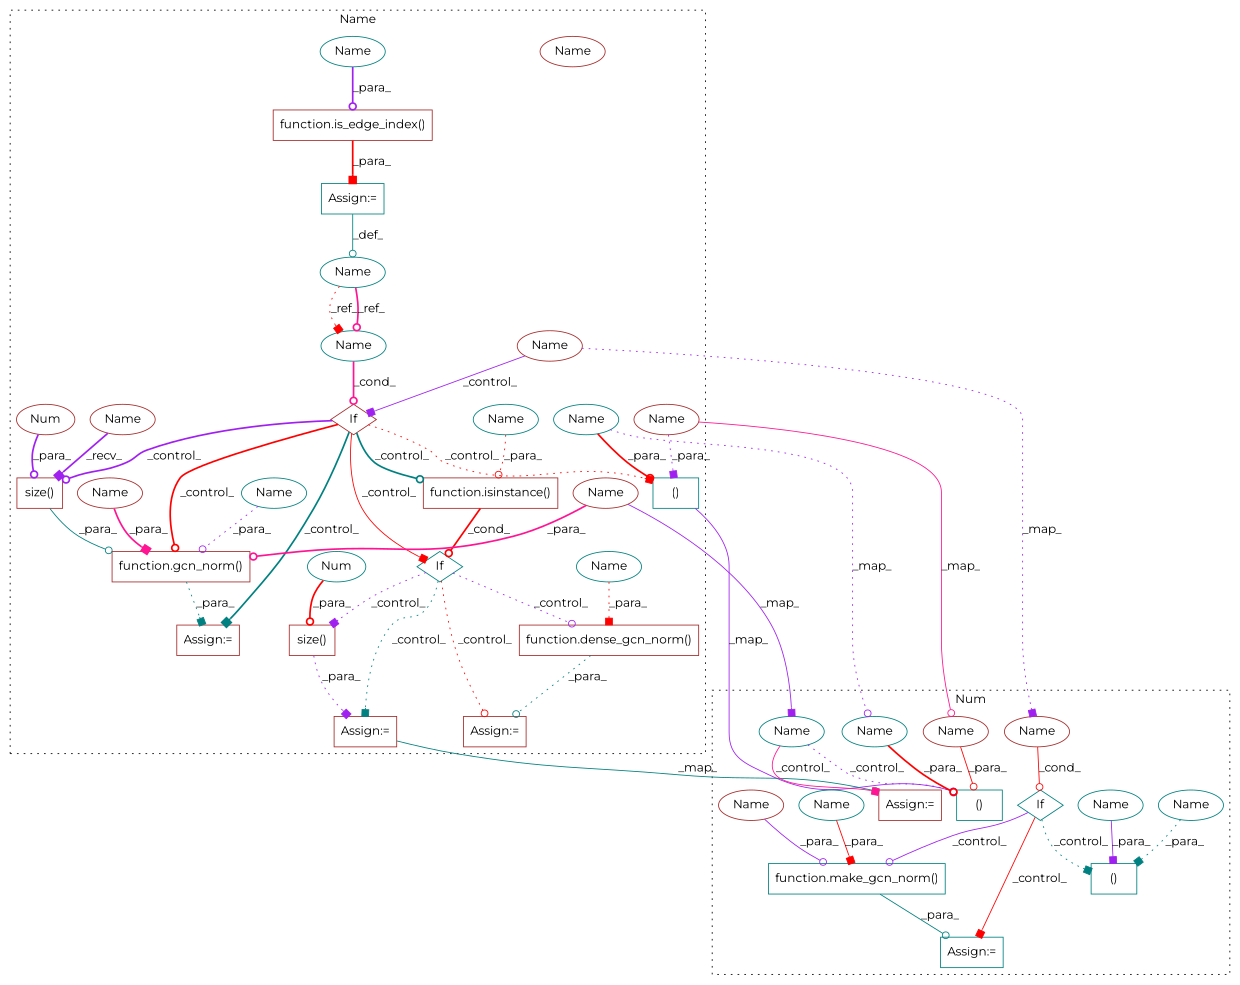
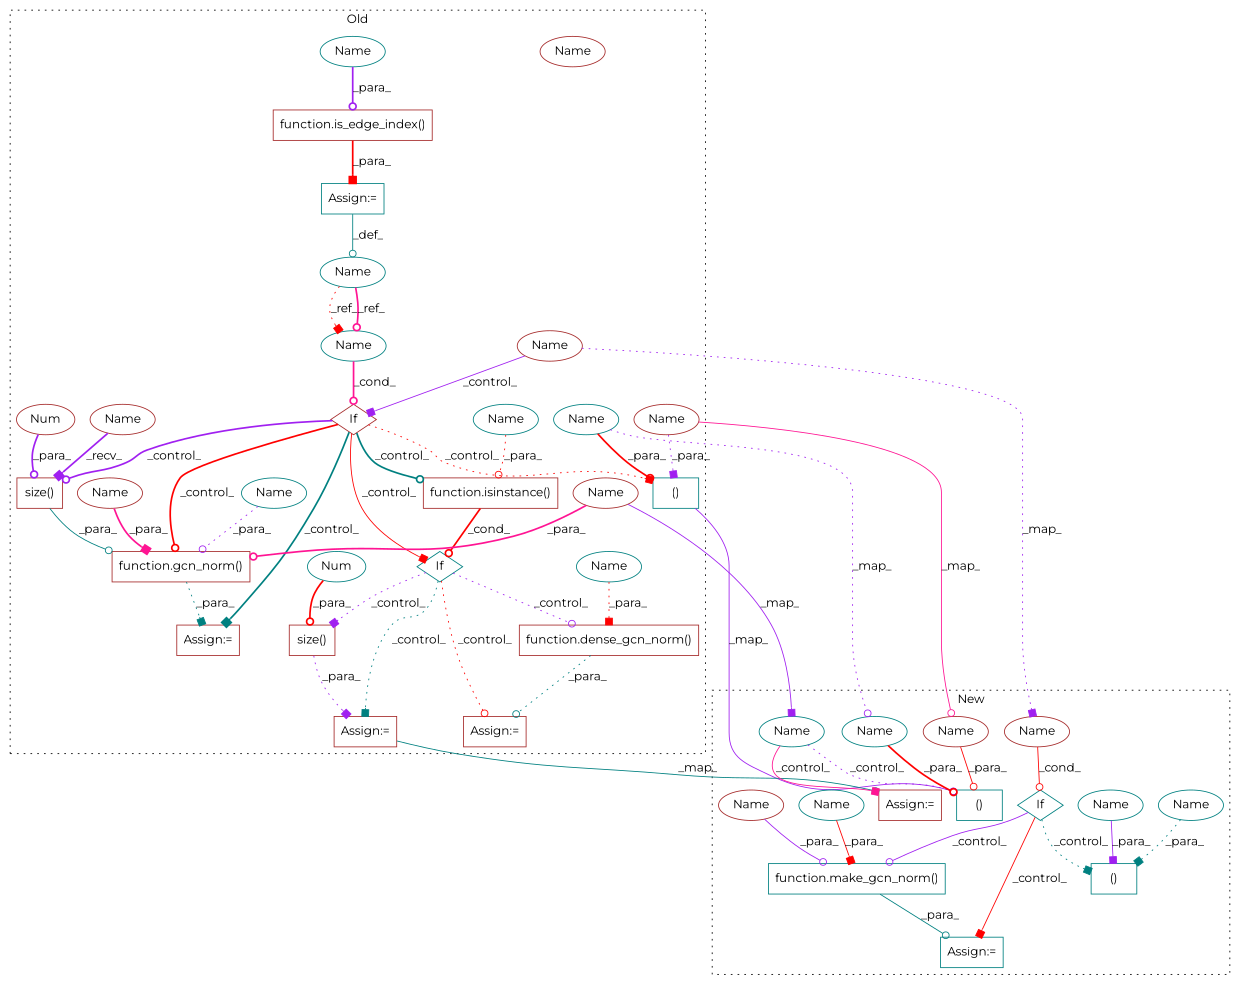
(358, 20) -> (358, 20)
(971, 700) -> (971, 700)
